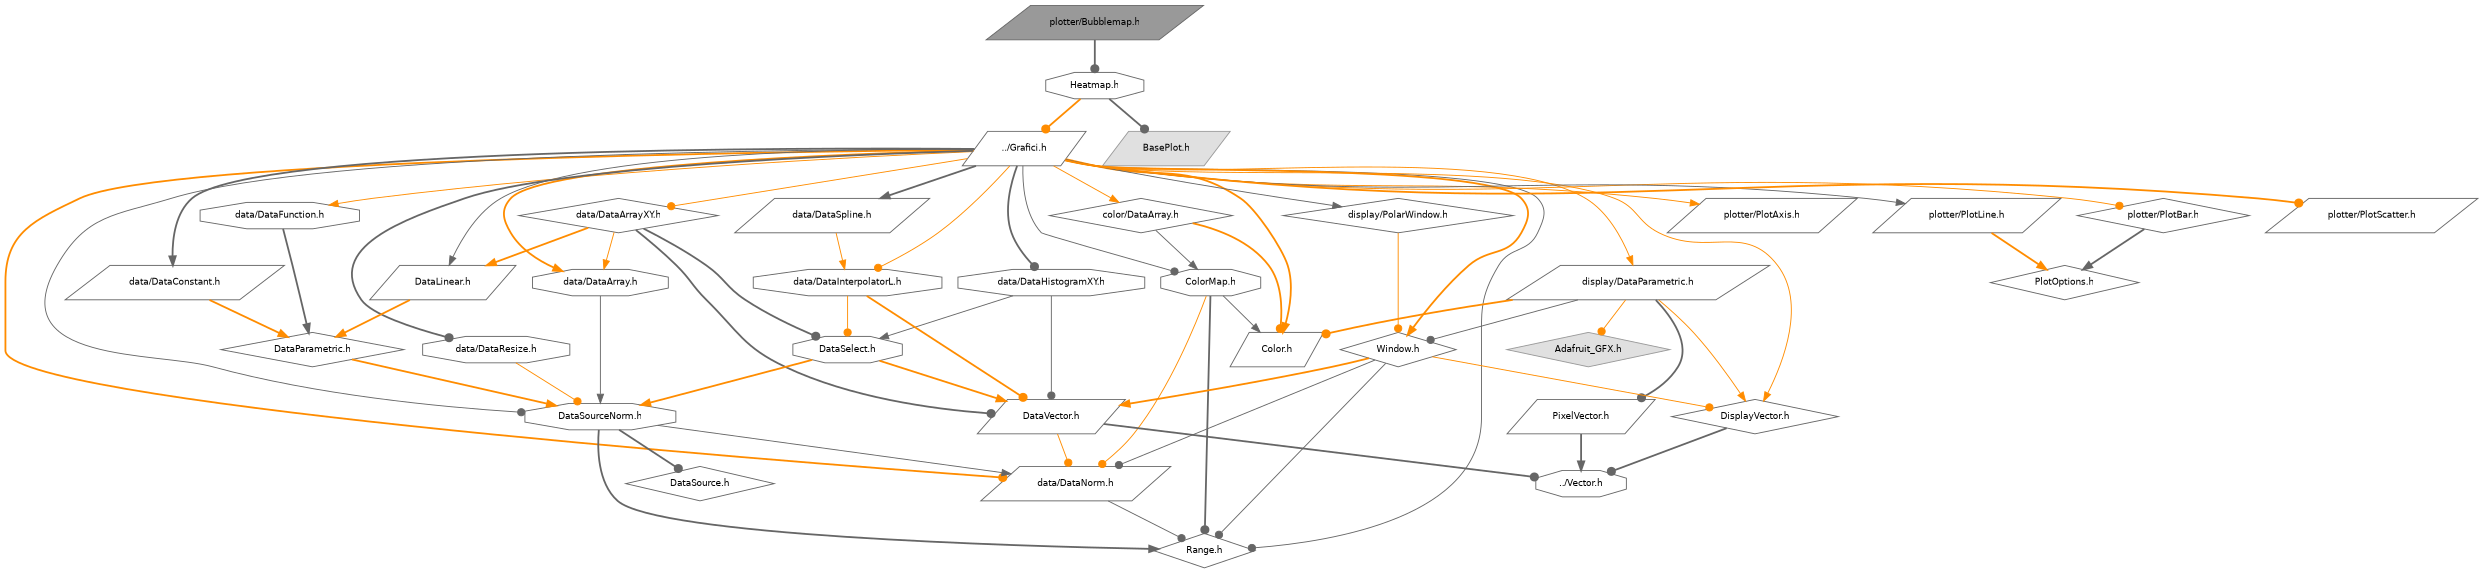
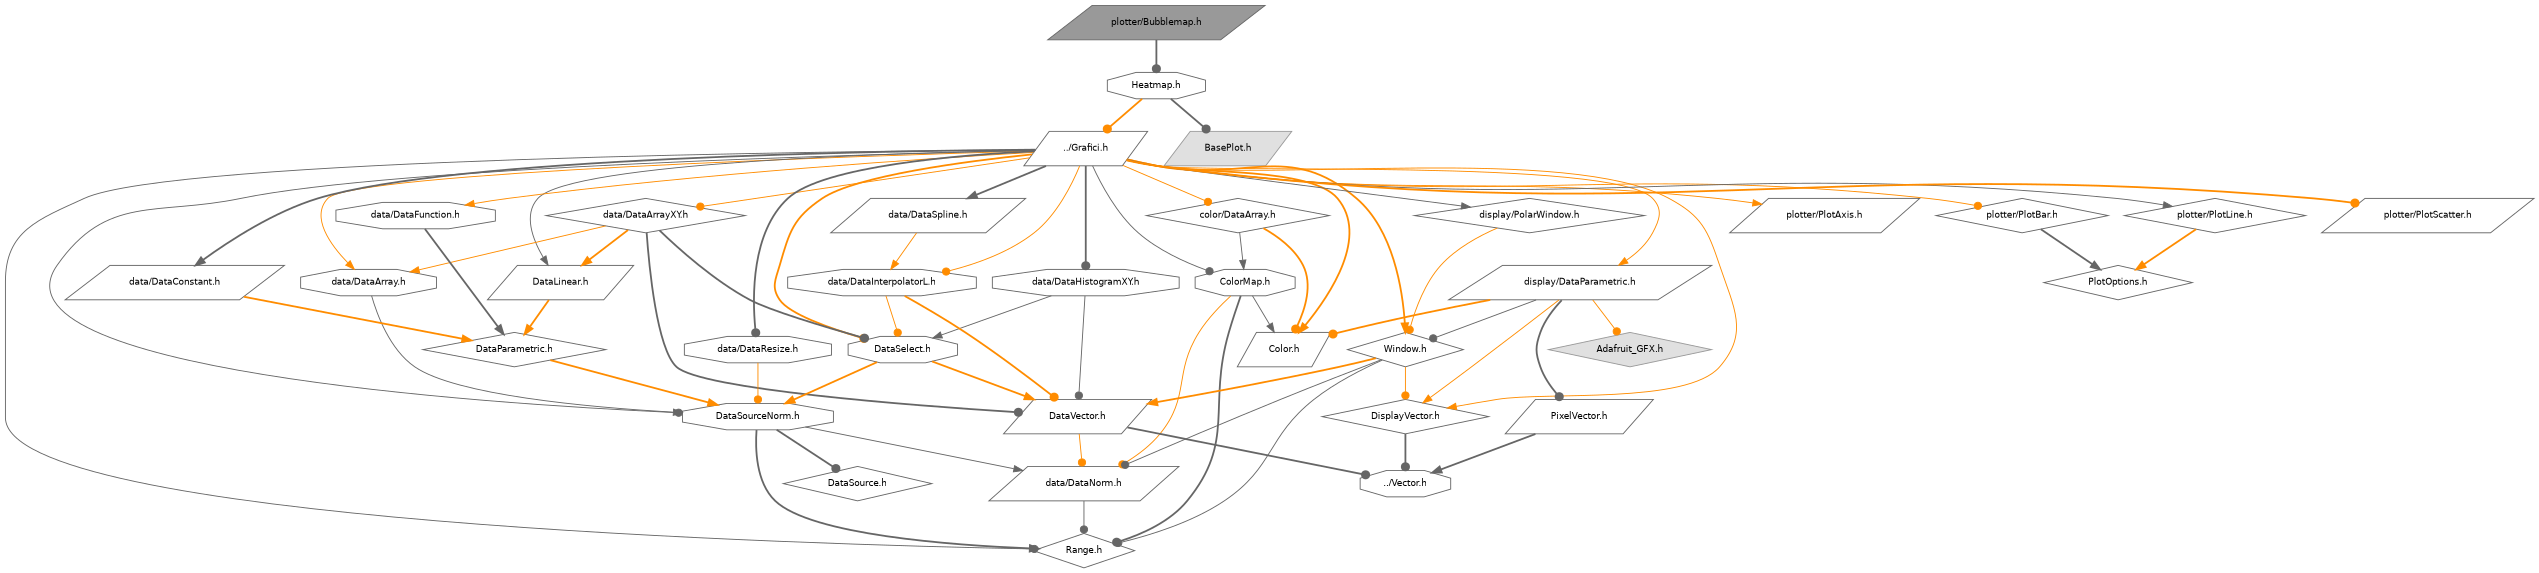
(693, 164) -> (643, 166)
(1082, 182) -> (1164, 183)
(1967, 216) -> (2215, 216)
(5, 310) -> (826, 197)
